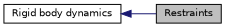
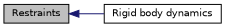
(144, 14) -> (91, 14)
